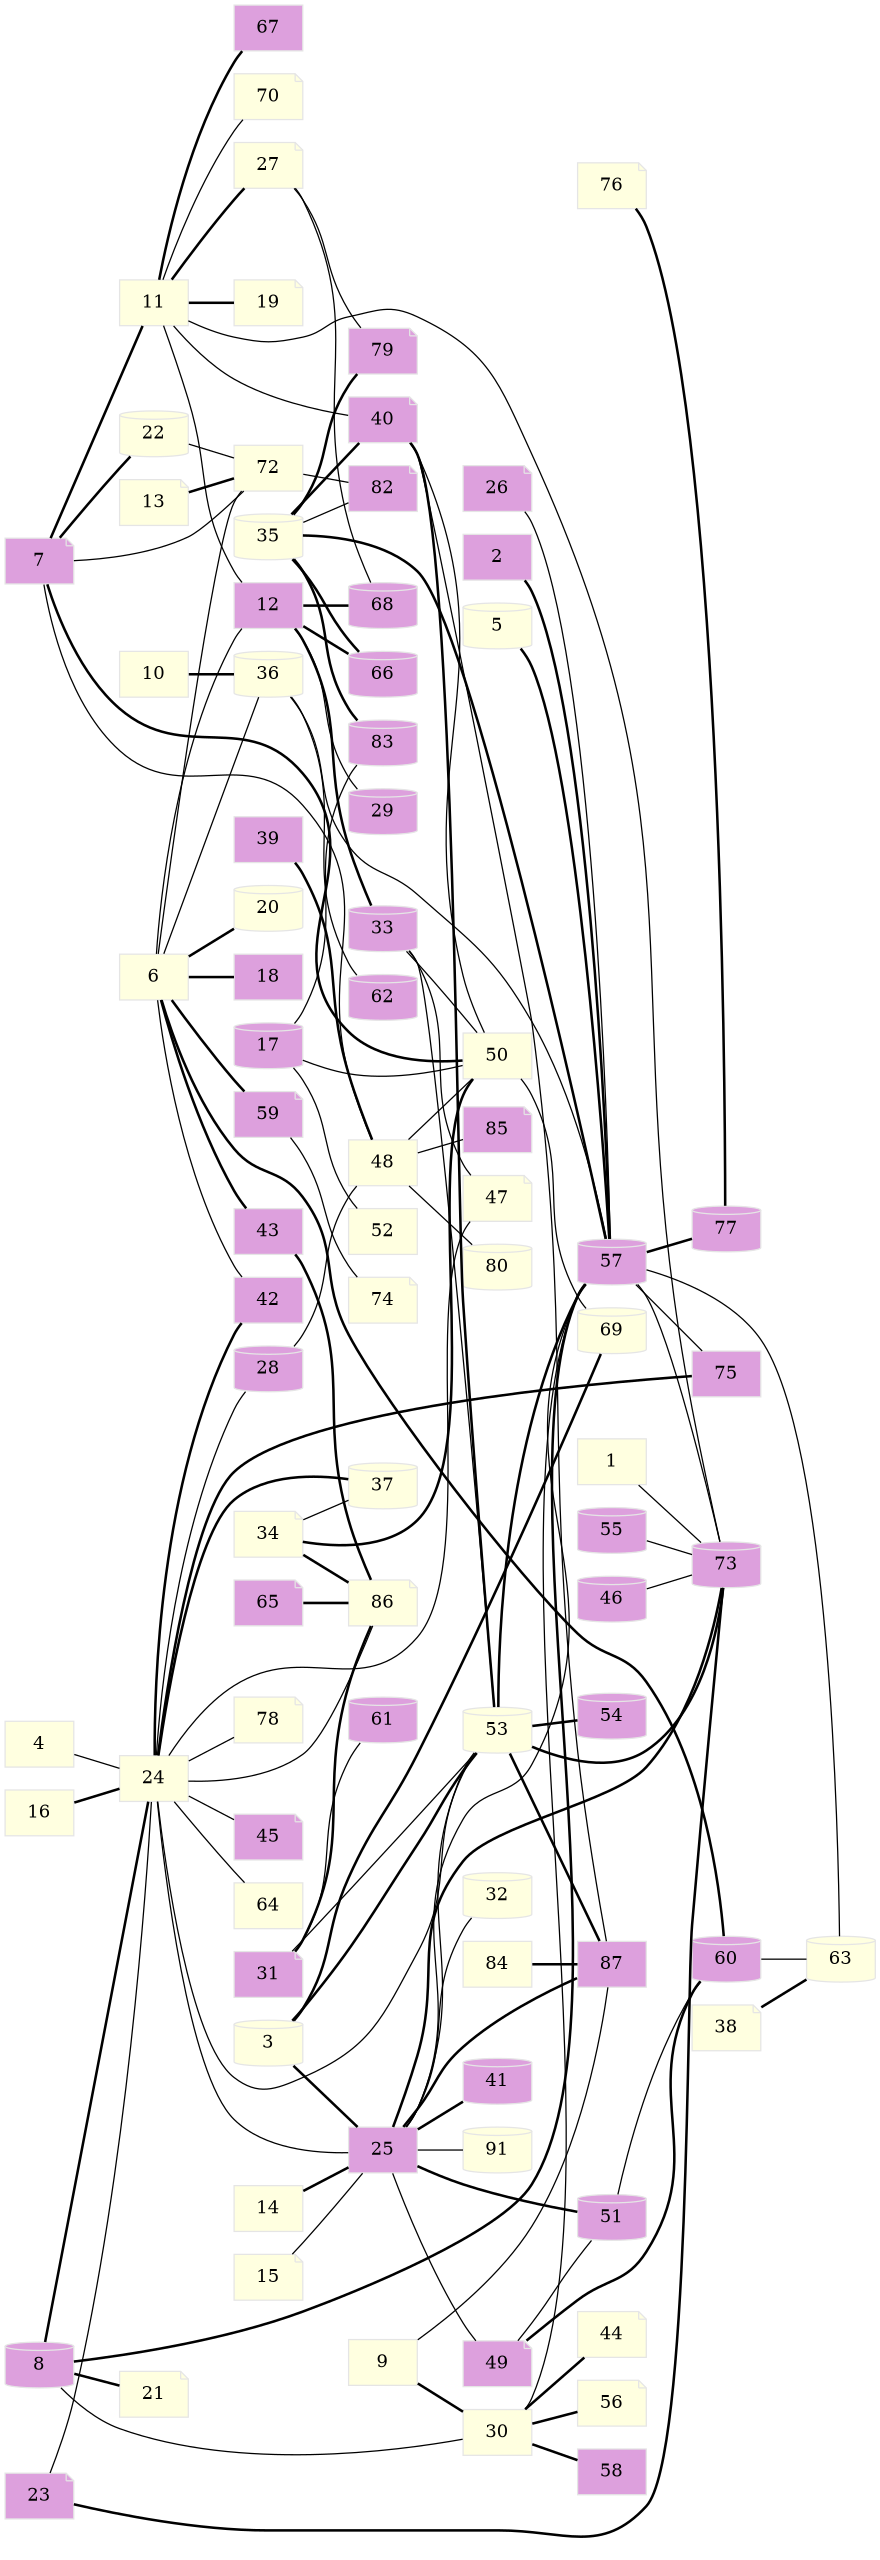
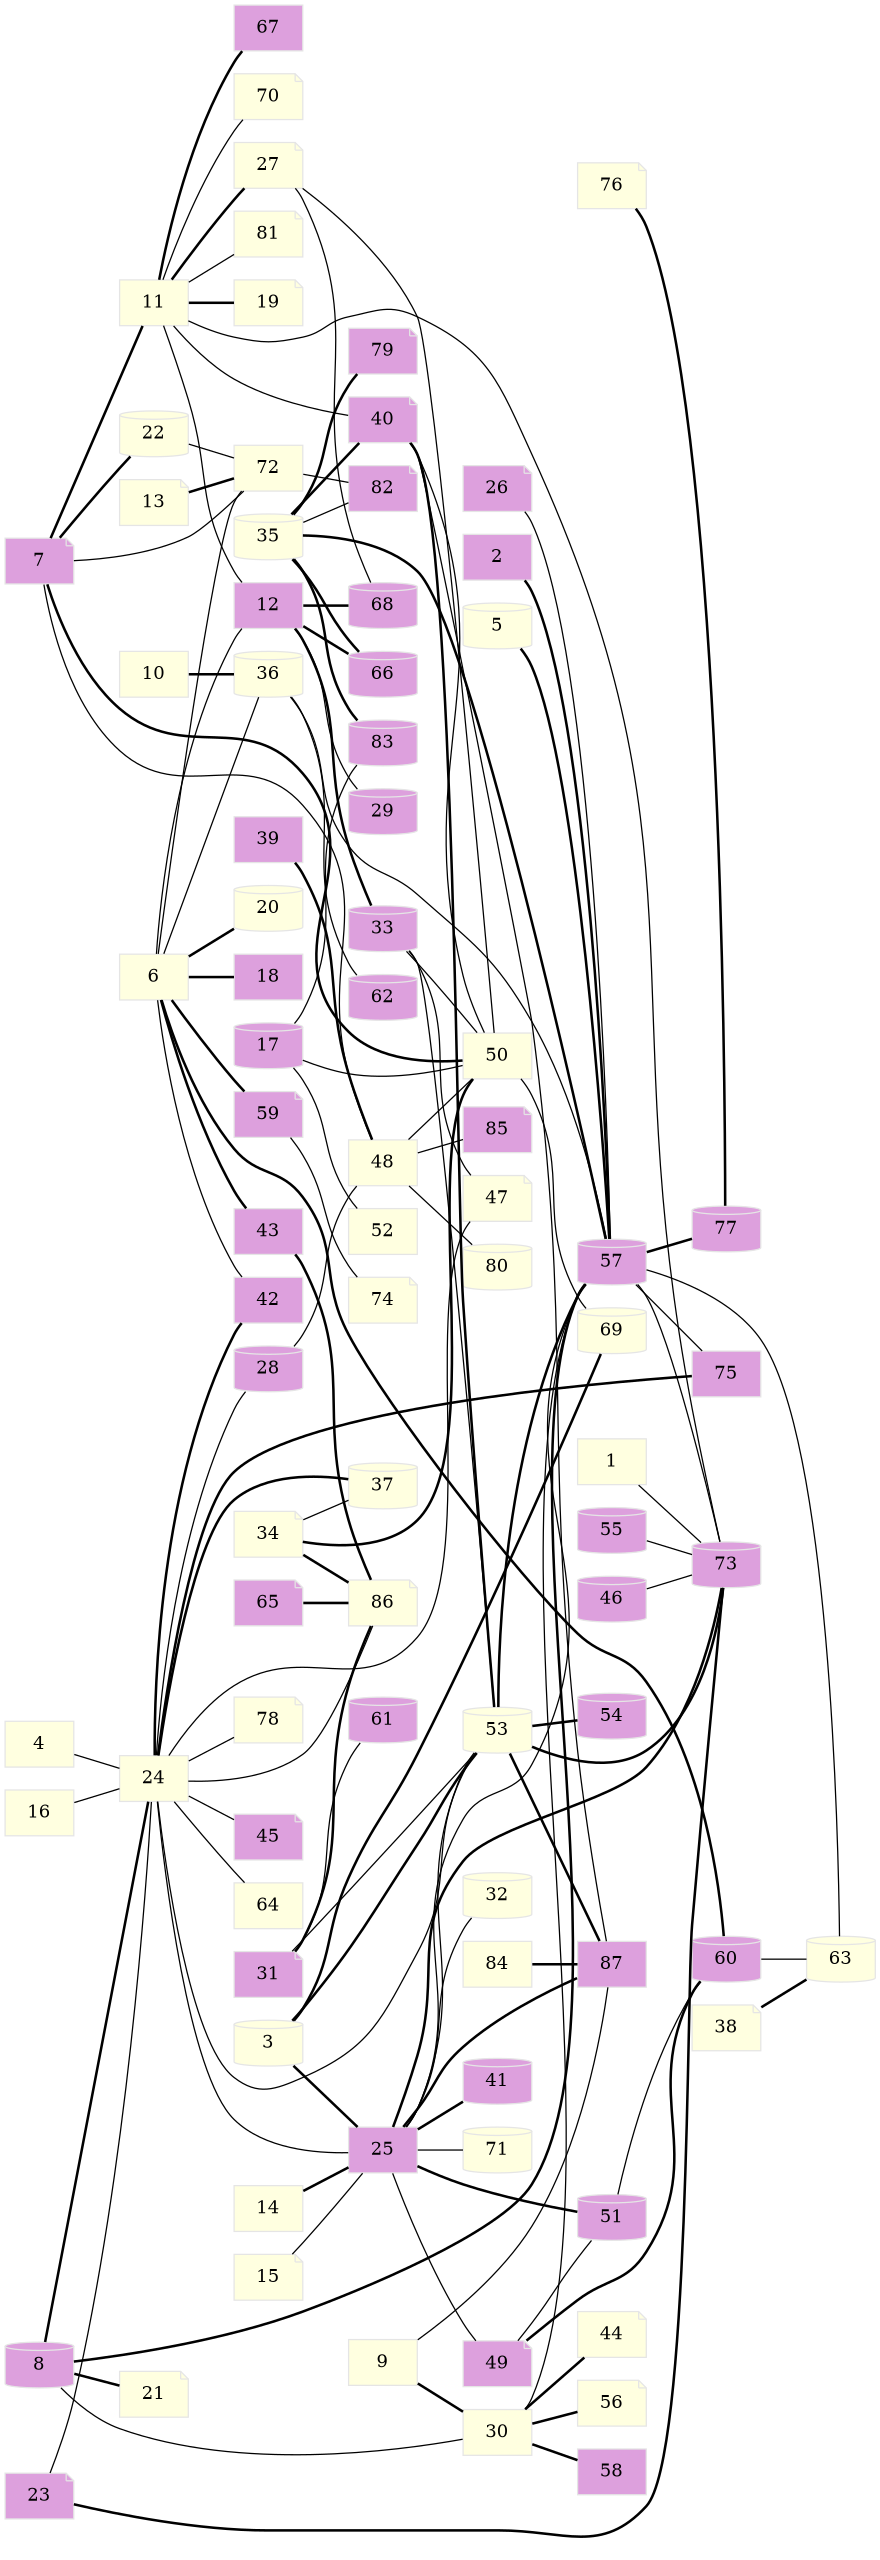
none -> (268, 234)
(340, 295) -> (443, 499)
(97, 1796) -> (97, 1796)
(497, 2150) -> (497, 2150)
